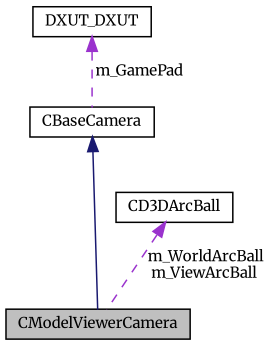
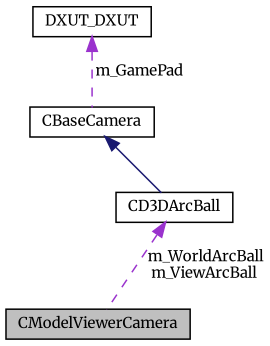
(95, 231) -> (139, 170)
